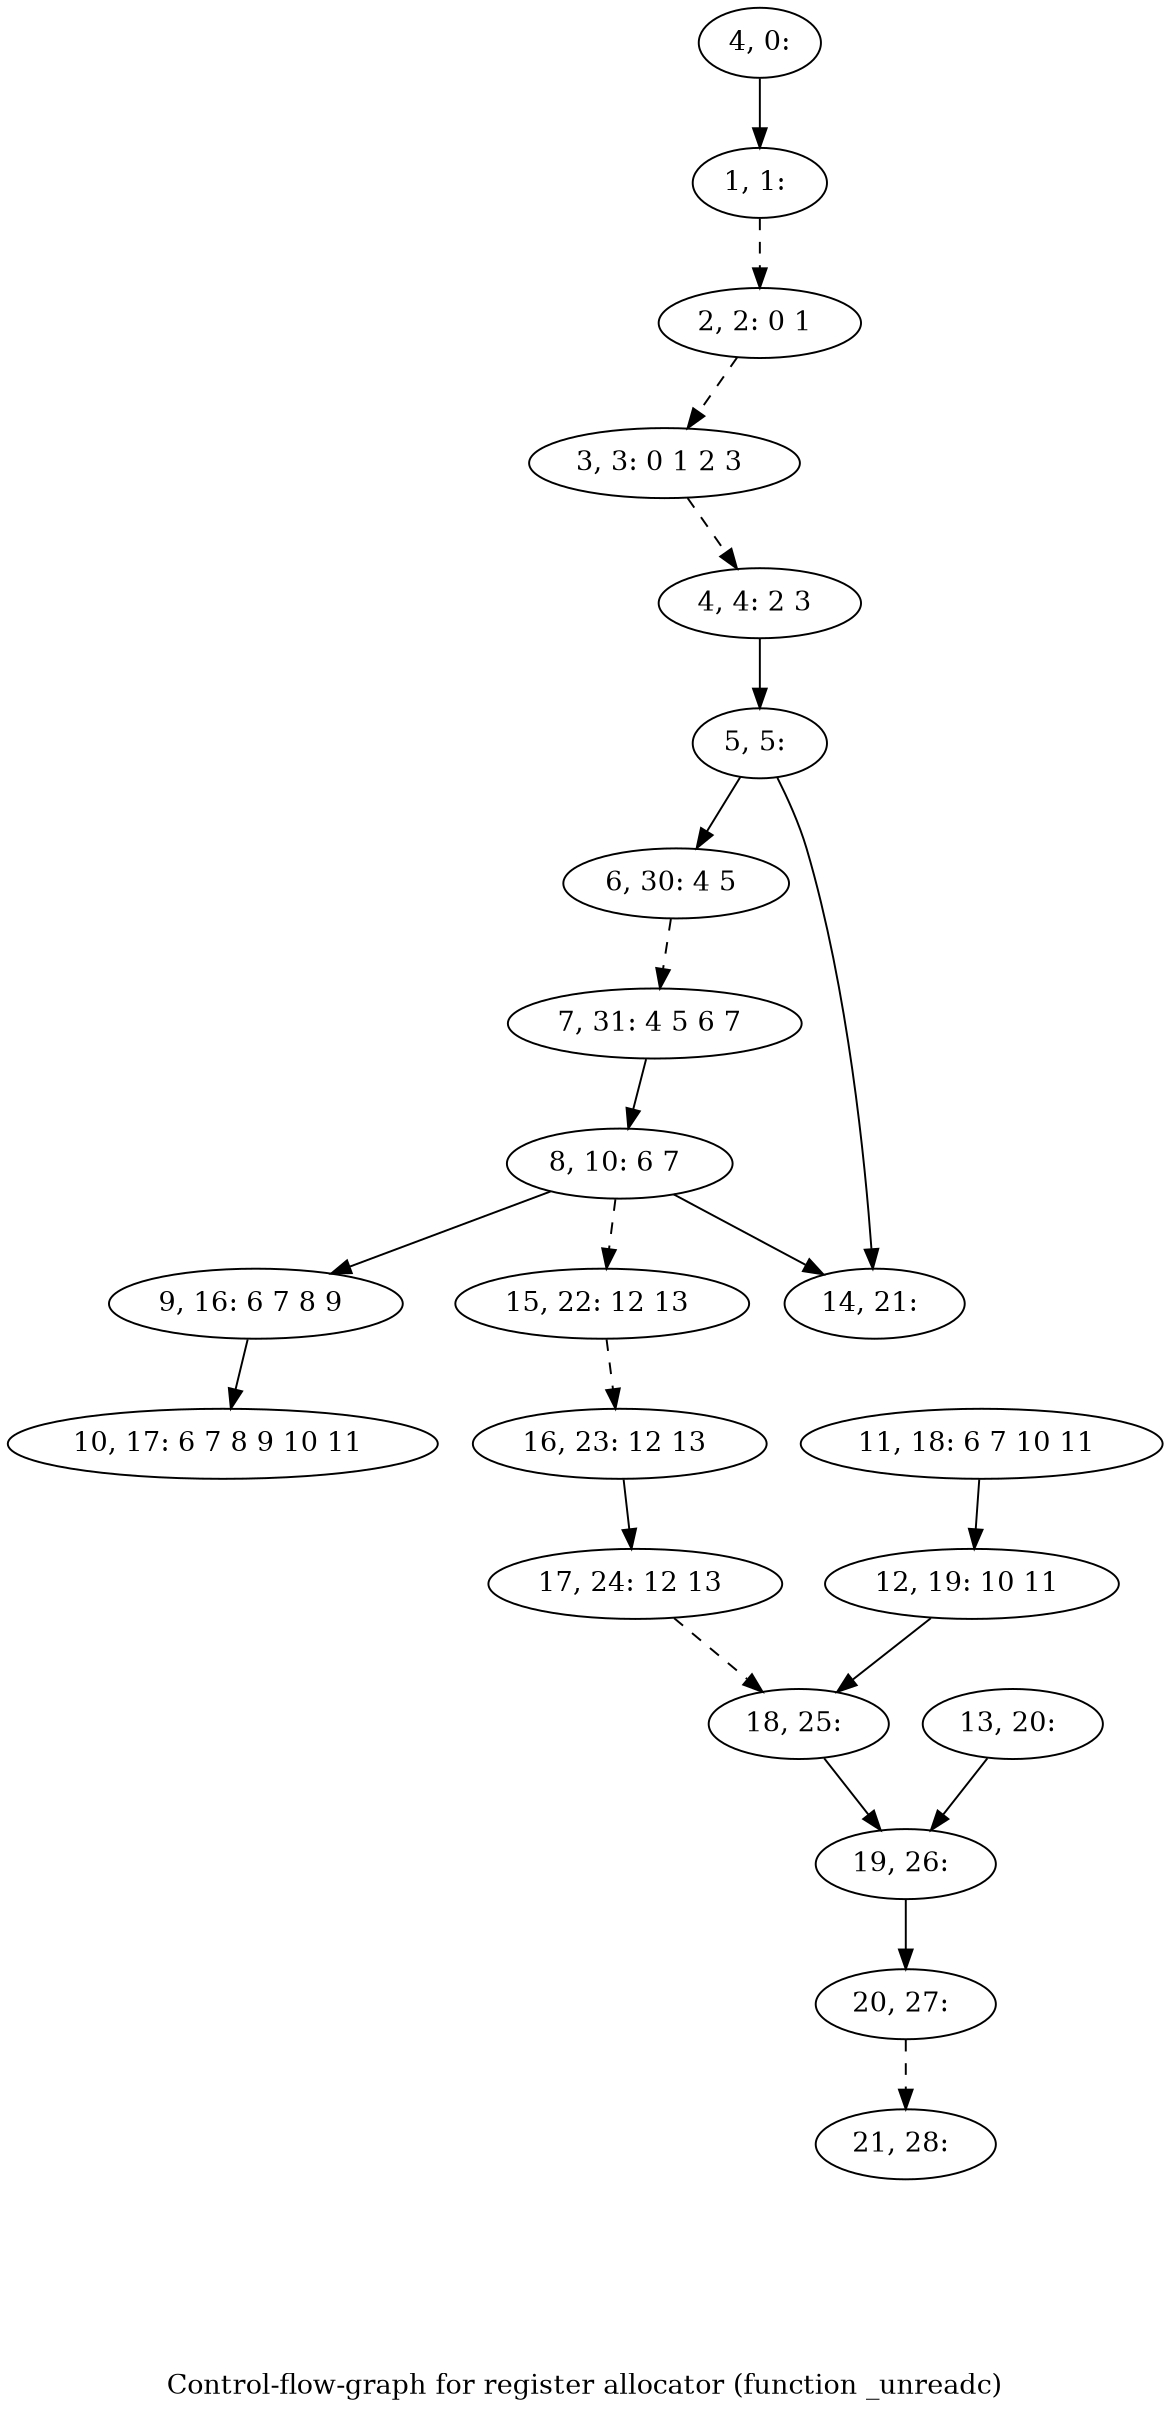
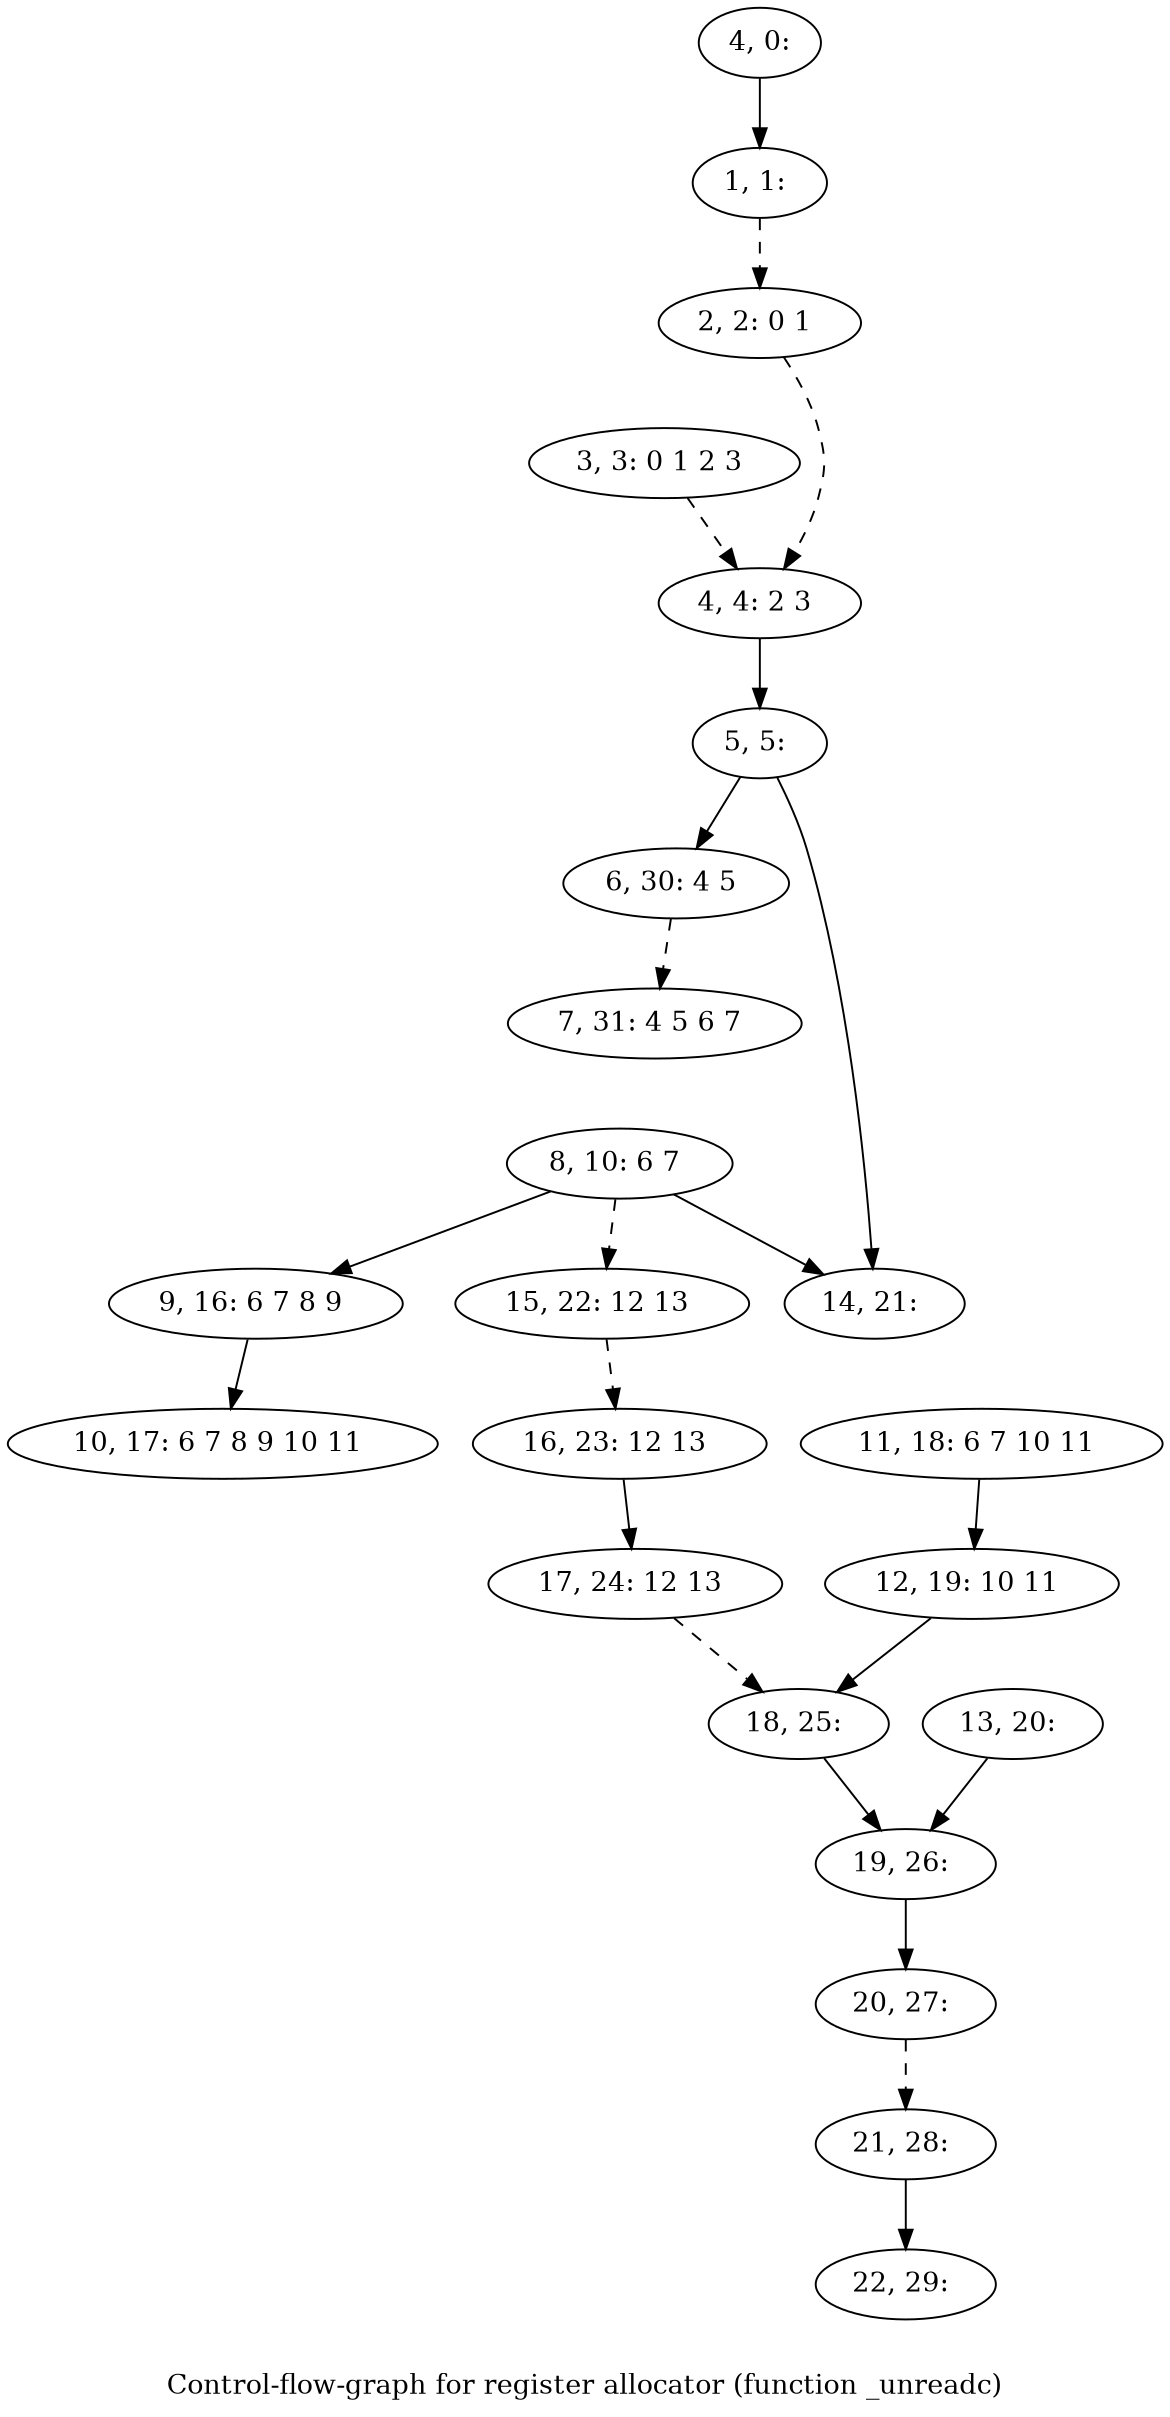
(718, 385) -> (823, 453)
(640, 1084) -> none
none -> (906, 2284)
